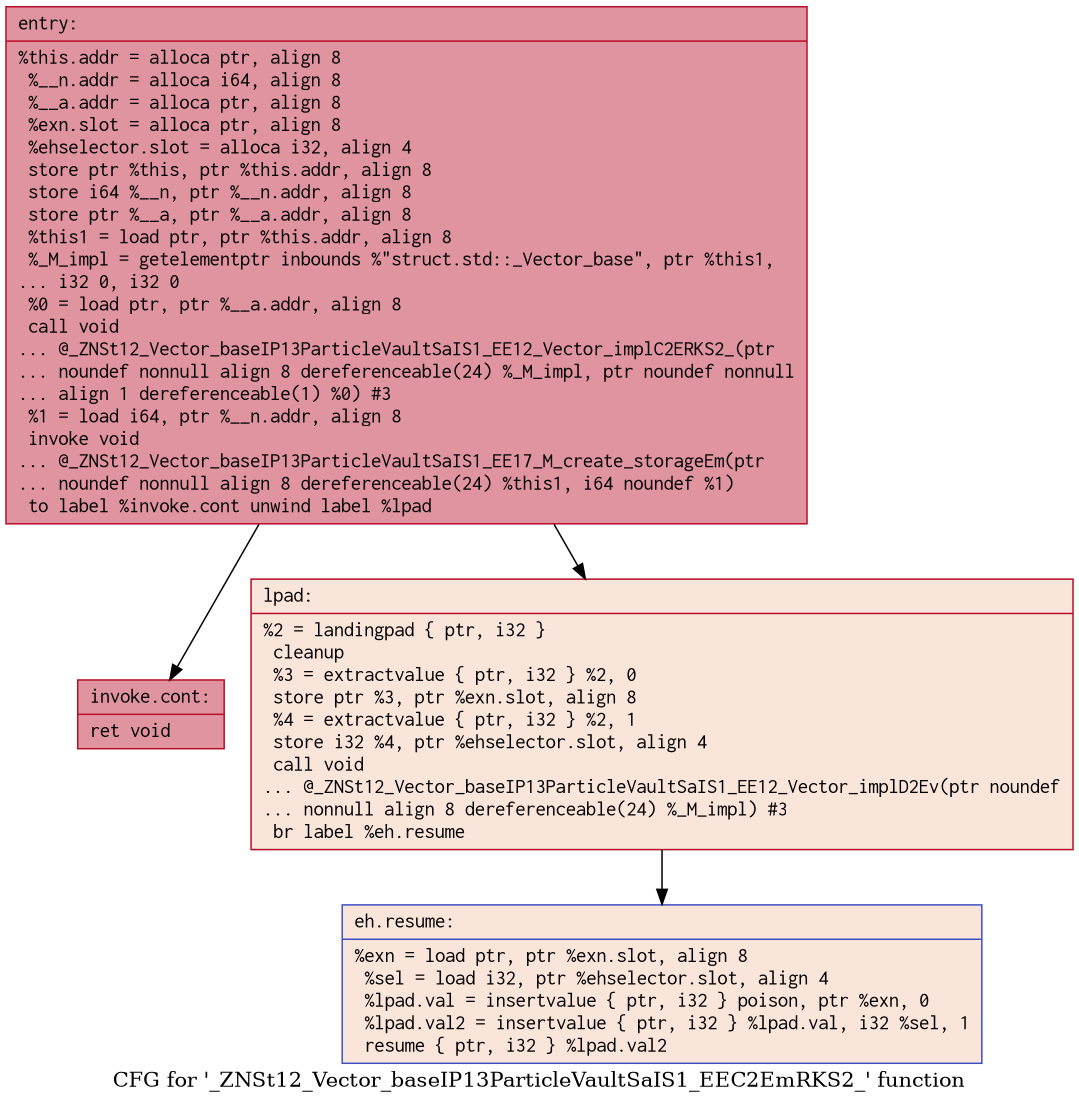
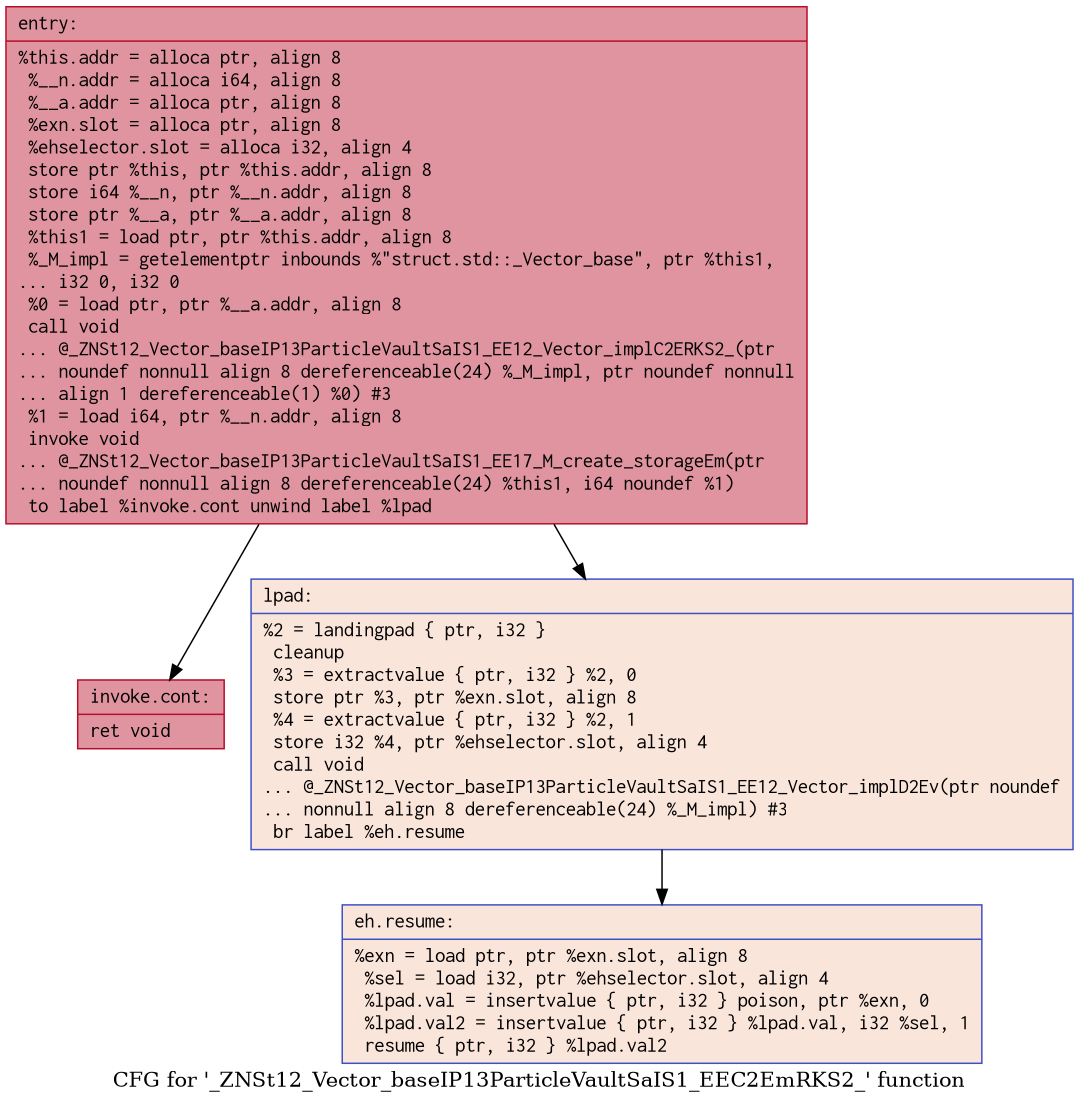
(662, 714) -> (662, 714)
